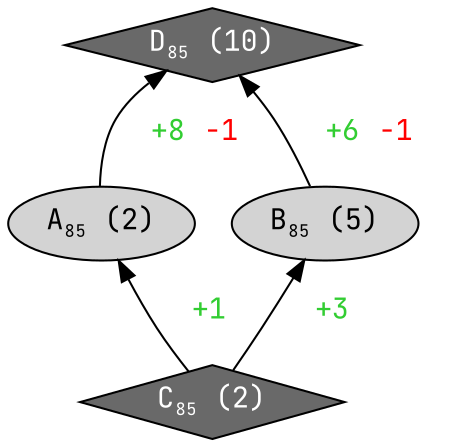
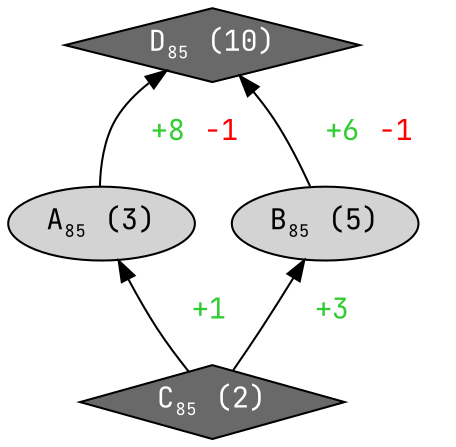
(122, 221) -> (122, 221)
